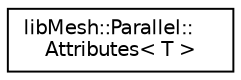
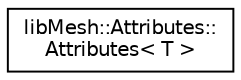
(121, 40) -> (121, 40)
